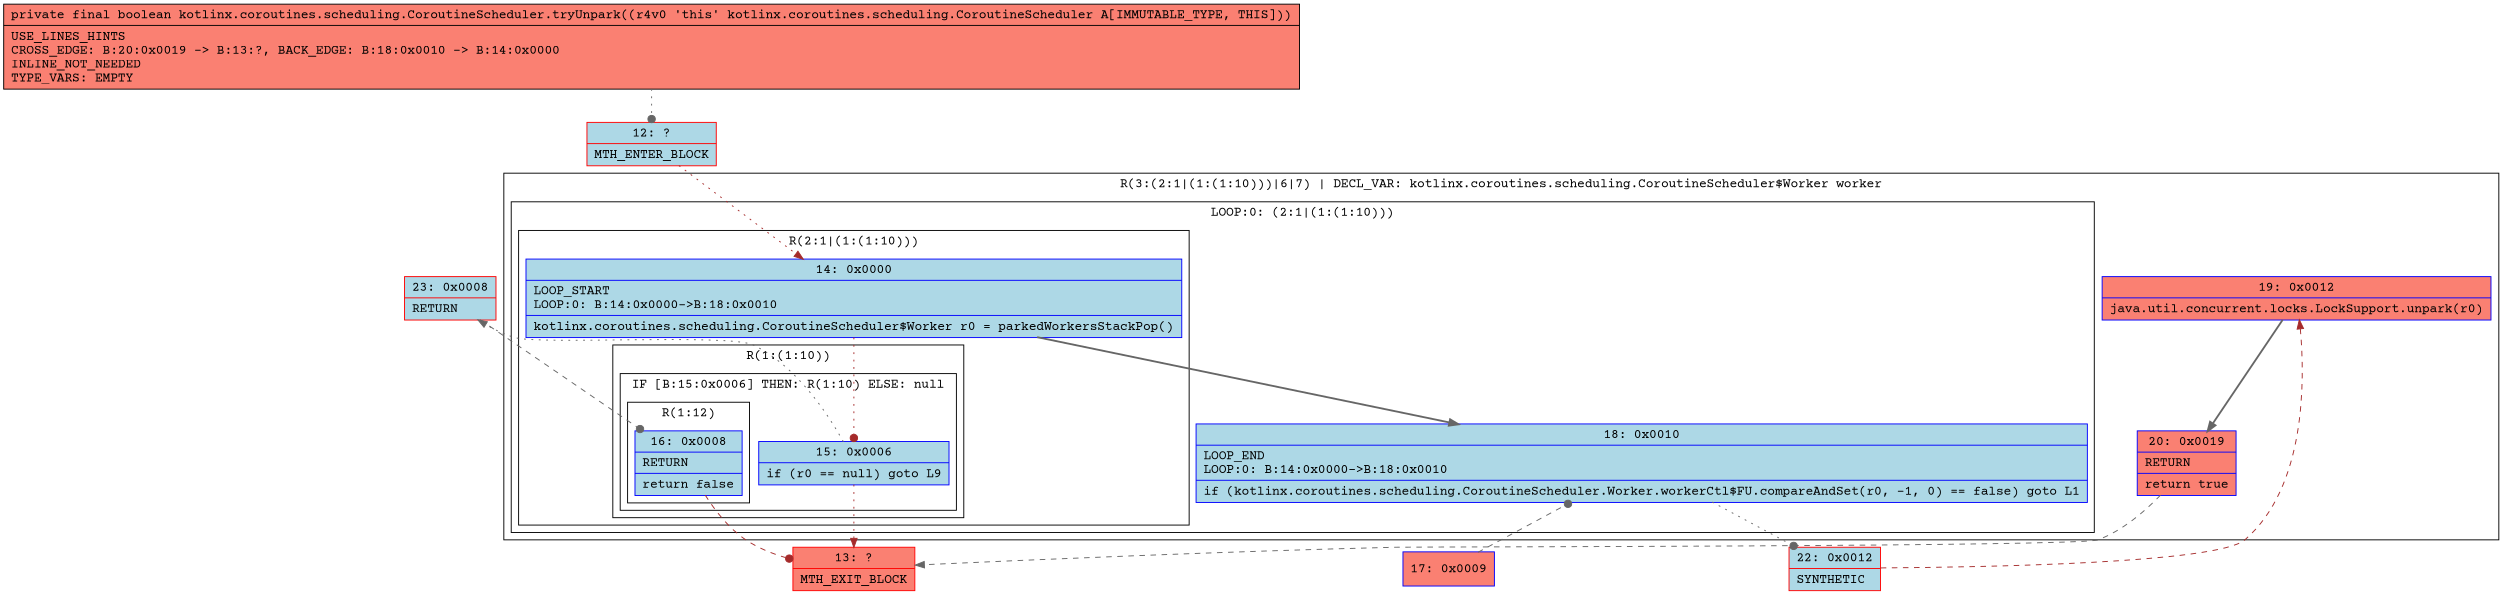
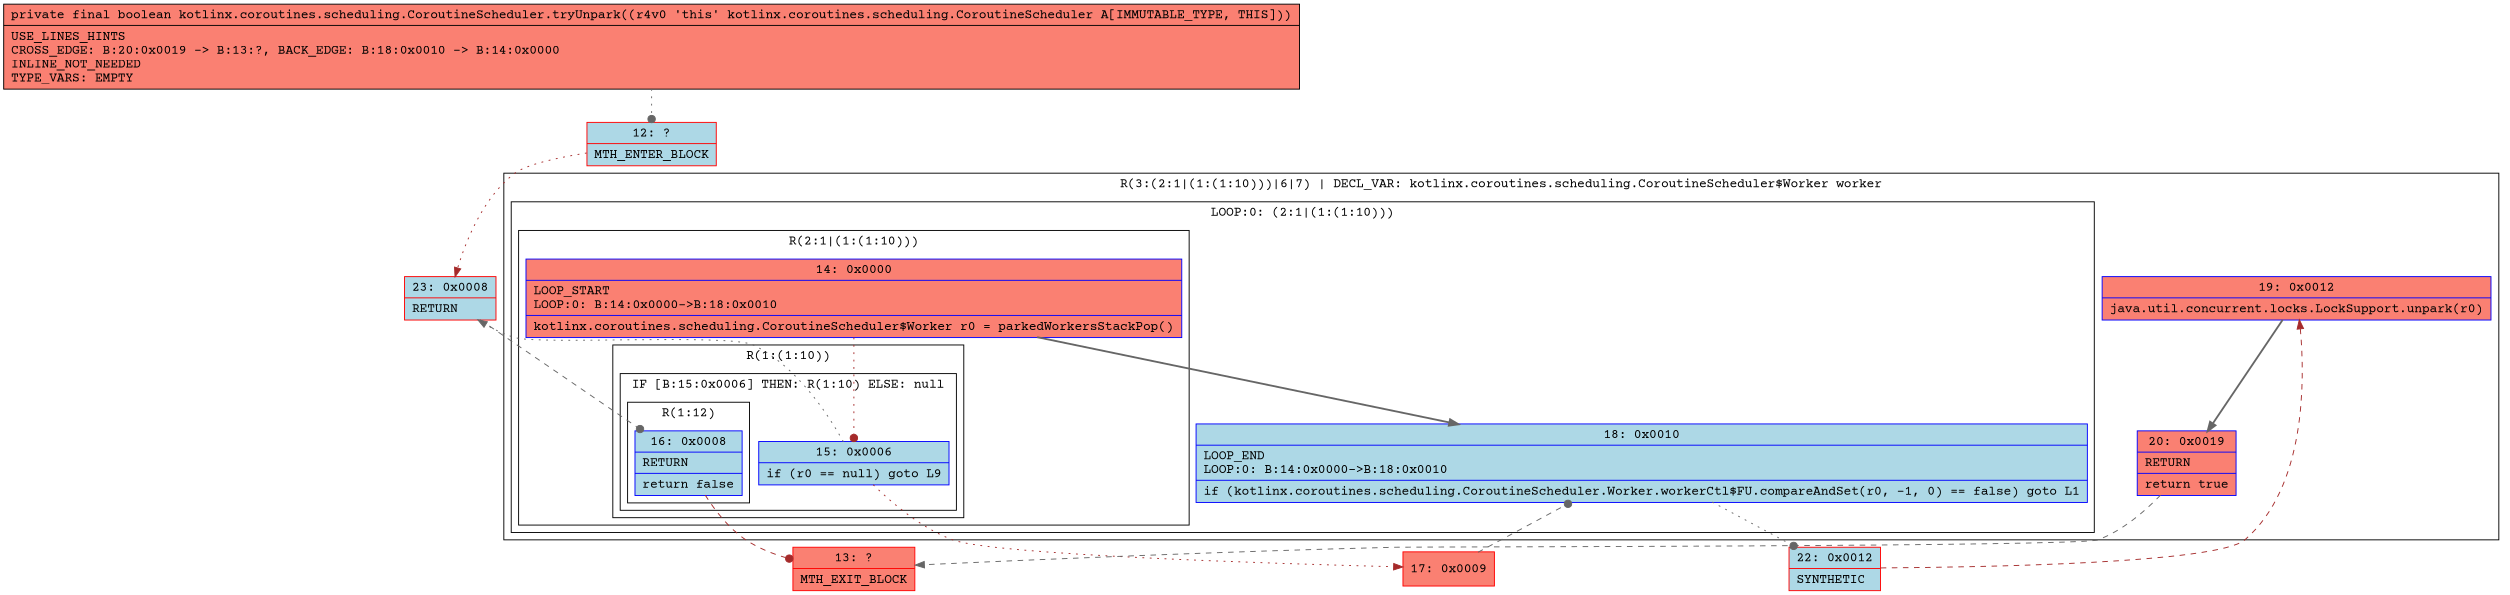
(737, 210) -> (498, 189)
(854, 298) -> (854, 298)
(854, 505) -> (1057, 553)
(1449, 569) -> (1449, 569)
